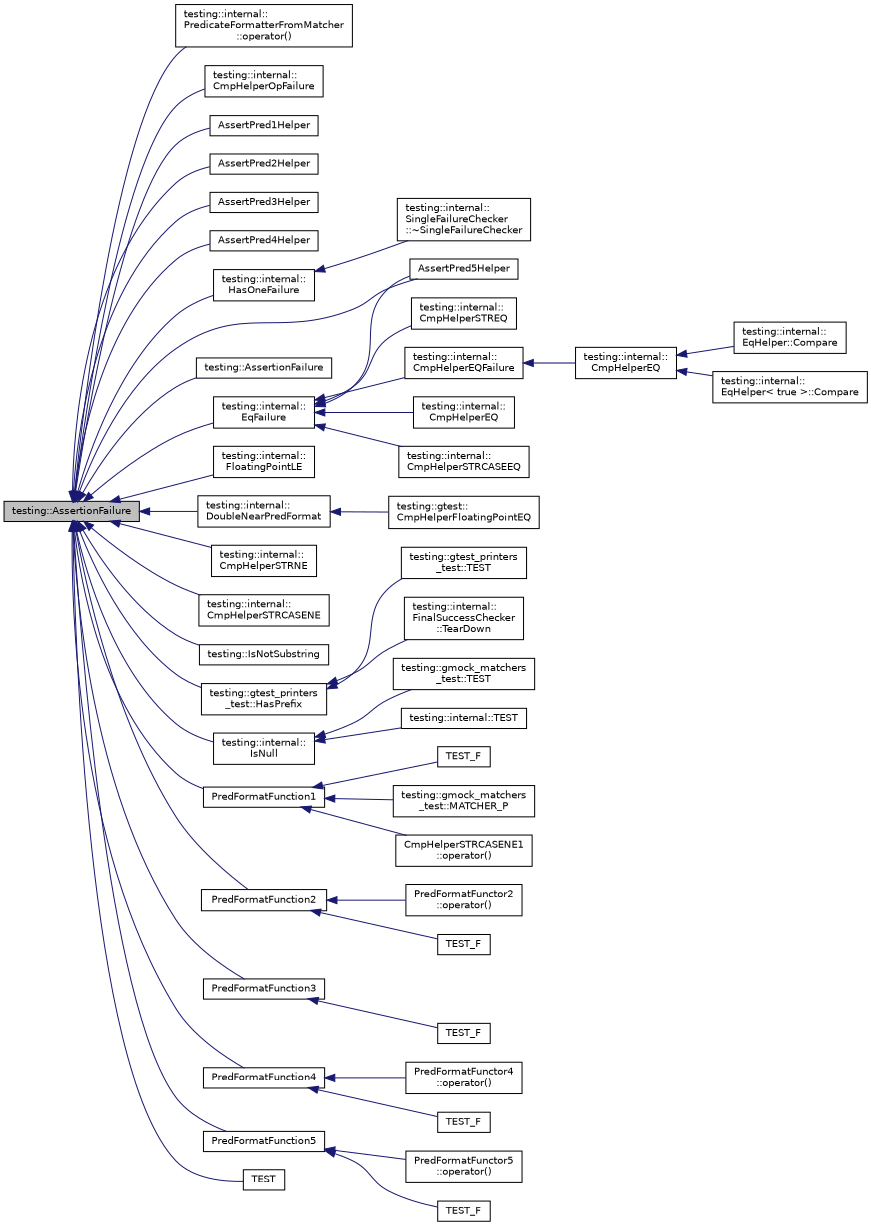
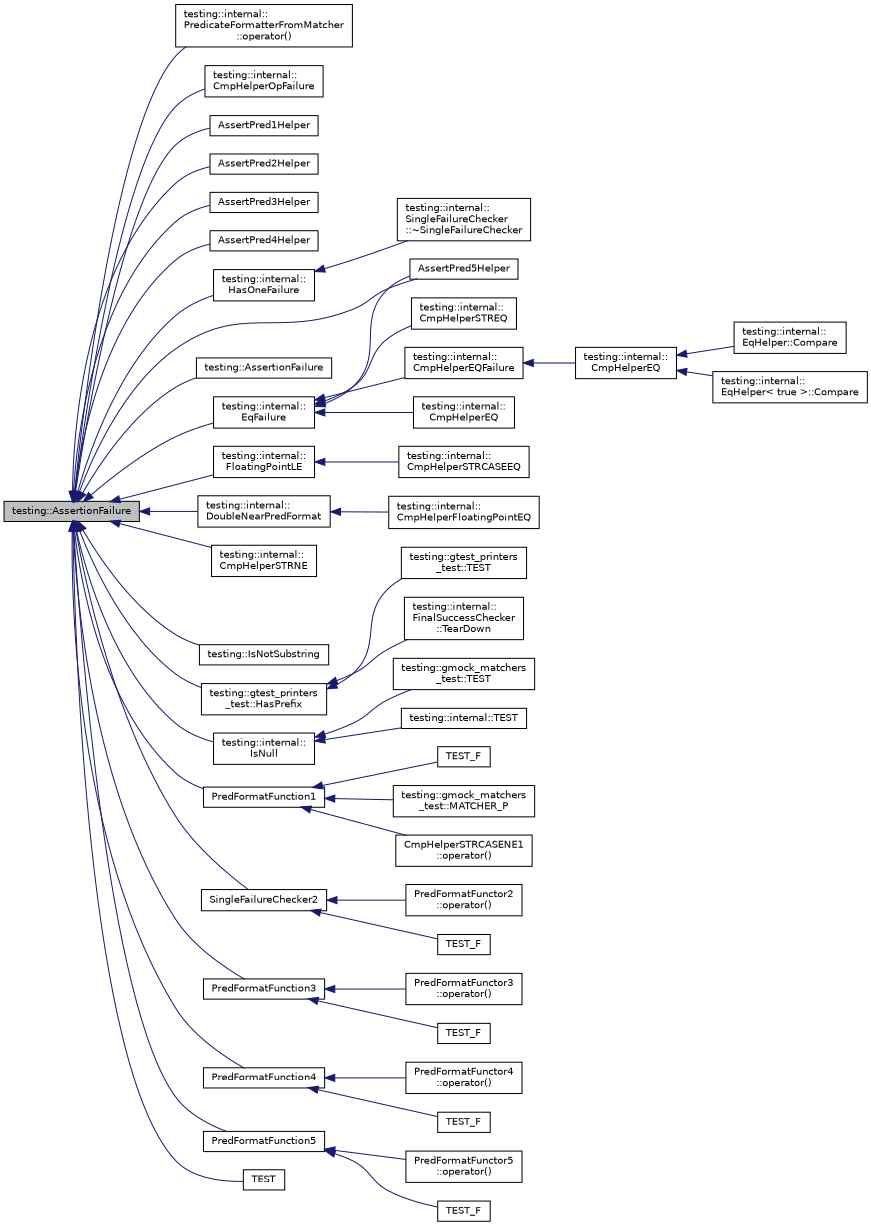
(363, 437) -> (362, 462)
(464, 512) -> (464, 512)
(264, 610) -> none
(264, 900) -> (264, 900)
none -> (464, 989)
